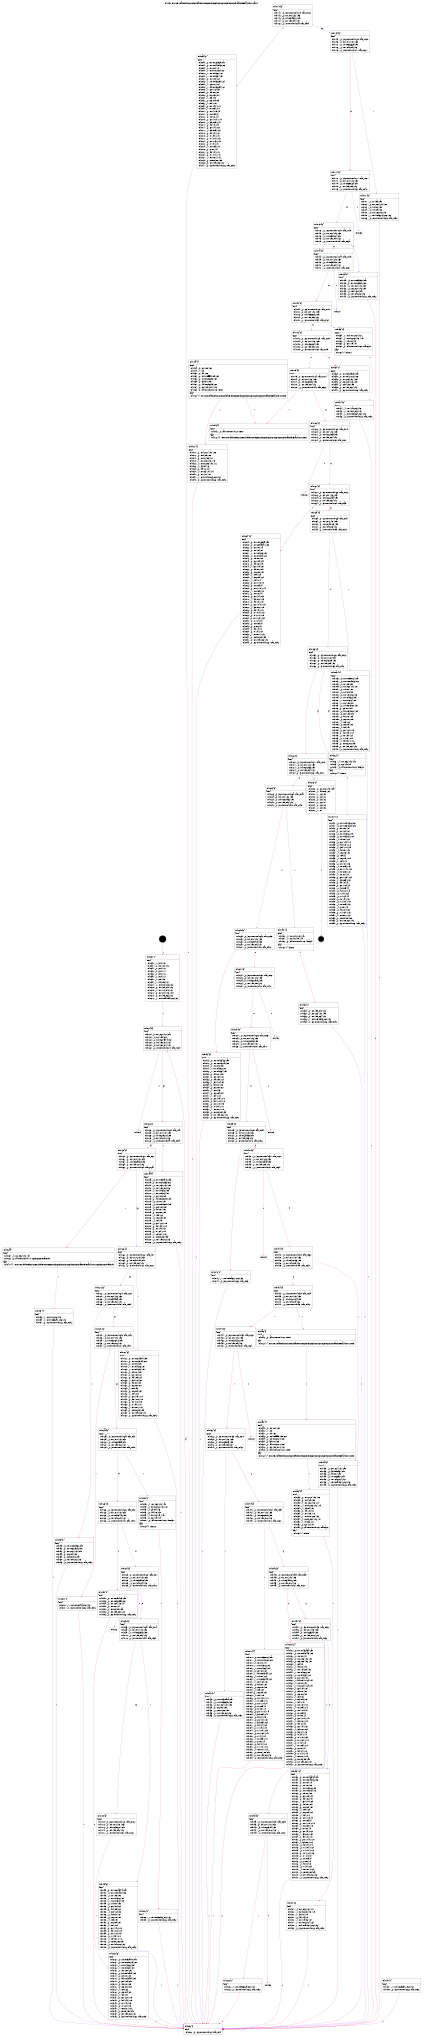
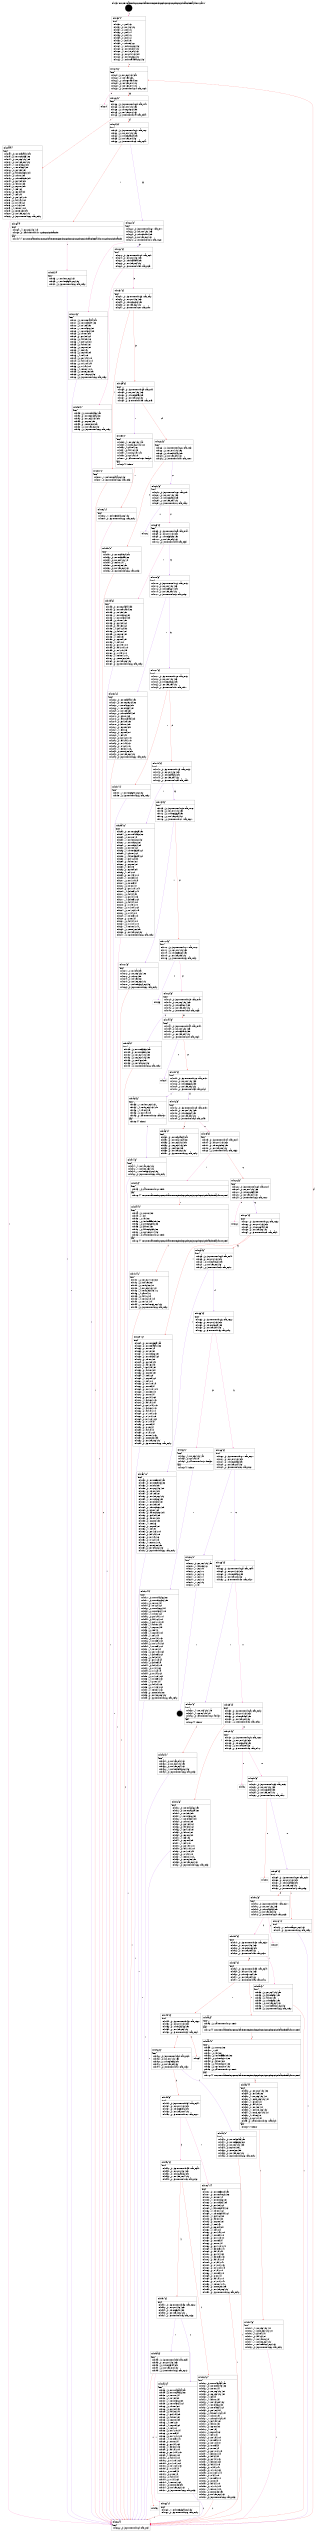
(250, 411) -> (180, 1201)
none -> (169, 679)
